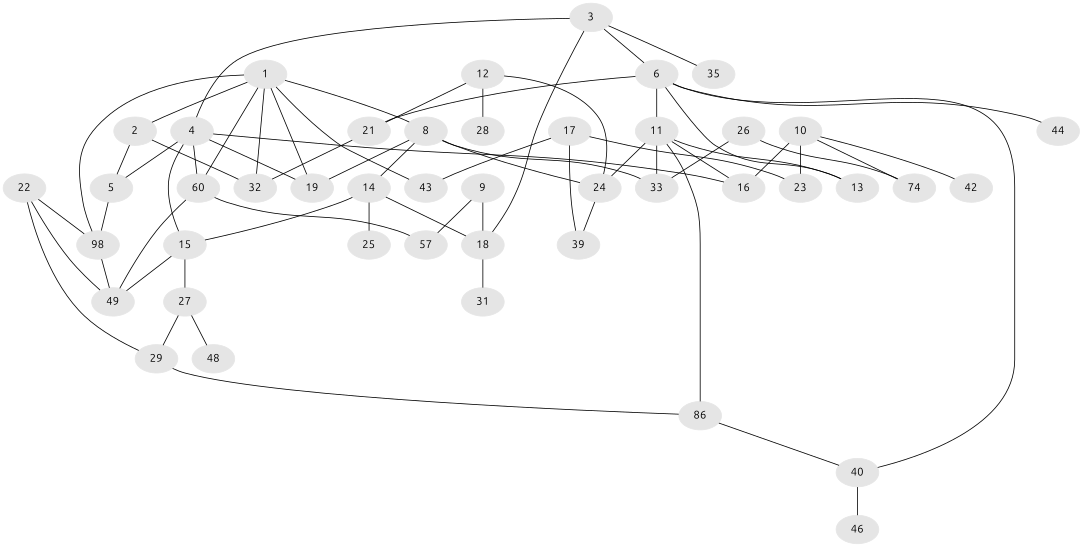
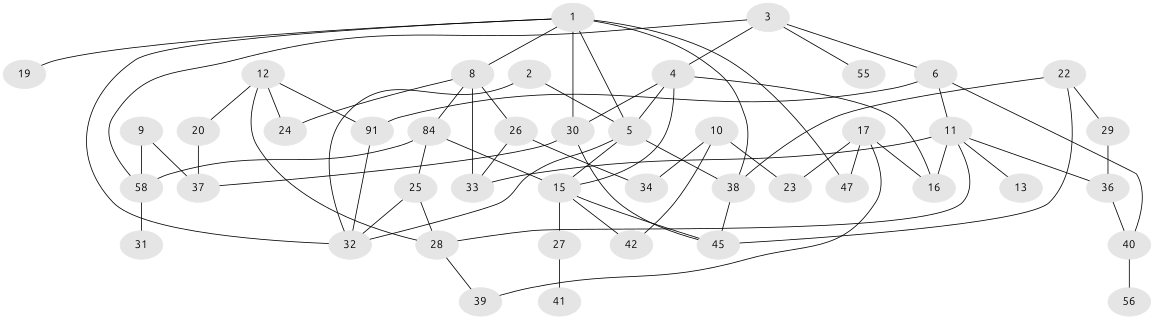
(714, 74) -> (864, 74)
(197, 103) -> (601, 74)
none -> (198, 131)
(369, 131) -> (372, 131)
(1058, 131) -> none
(712, 143) -> none
(776, 156) -> (899, 160)
(375, 157) -> (496, 104)
(252, 159) -> none
none -> (595, 160)
(628, 160) -> (742, 228)
(198, 188) -> (573, 131)
(369, 188) -> (429, 131)
(426, 188) -> (847, 188)
(914, 188) -> (646, 188)
none -> (498, 203)
none -> (426, 216)
(589, 216) -> (459, 273)
none -> (383, 217)
none -> (596, 217)
(98, 245) -> (733, 188)
(426, 245) -> (198, 188)
(483, 245) -> (141, 188)
(113, 302) -> (718, 245)
(171, 330) -> none
(213, 359) -> (560, 302)
(700, 416) -> (1108, 188)
(857, 529) -> (1129, 302)
